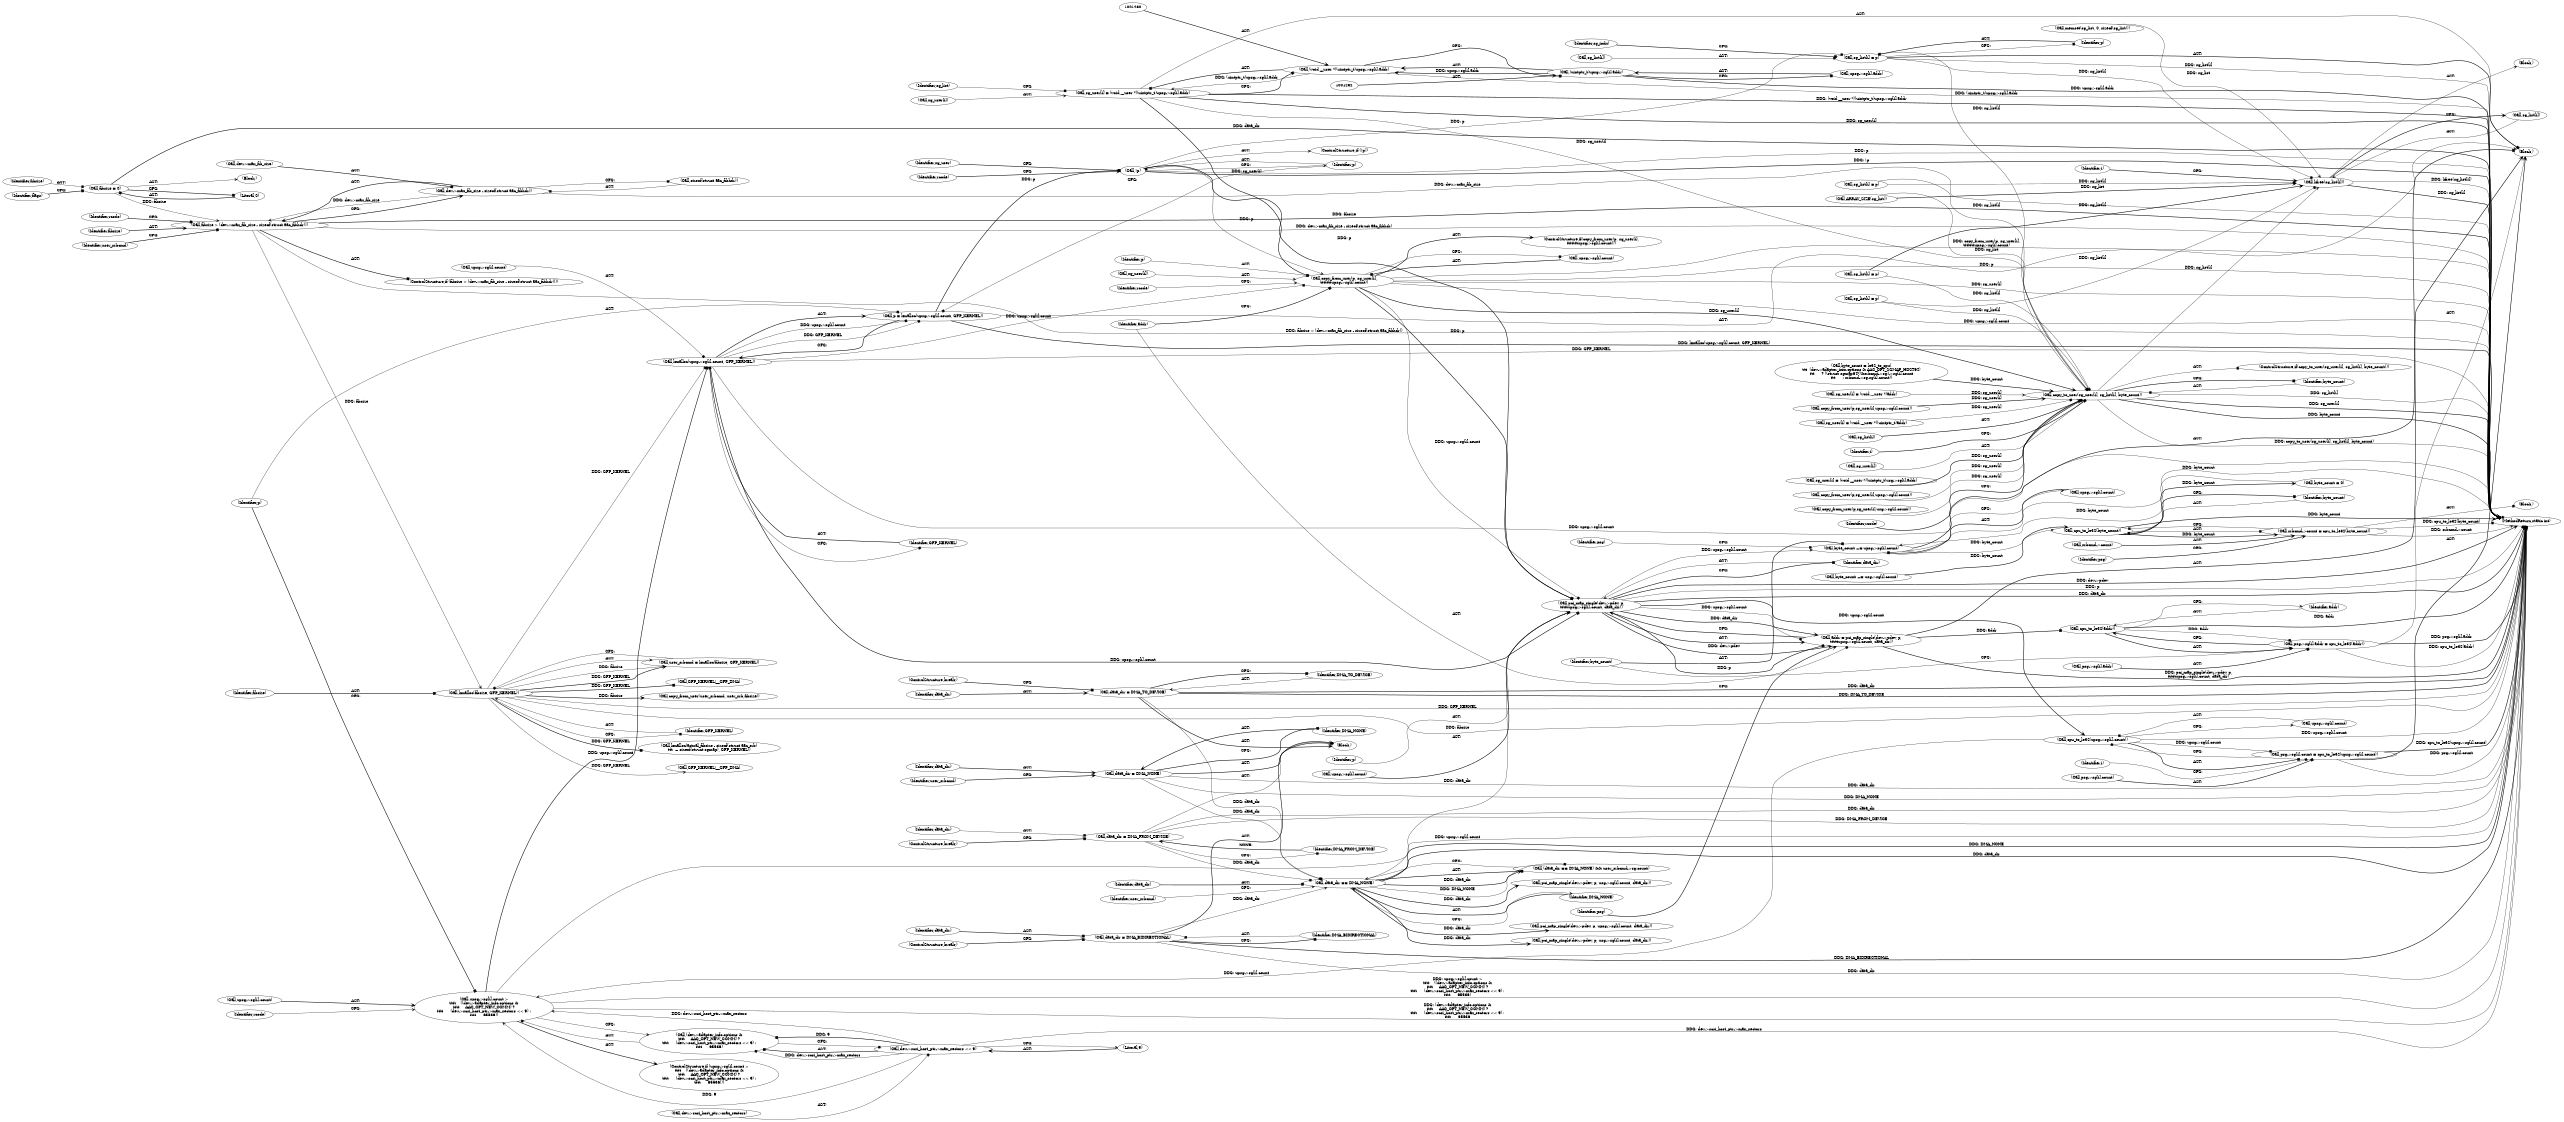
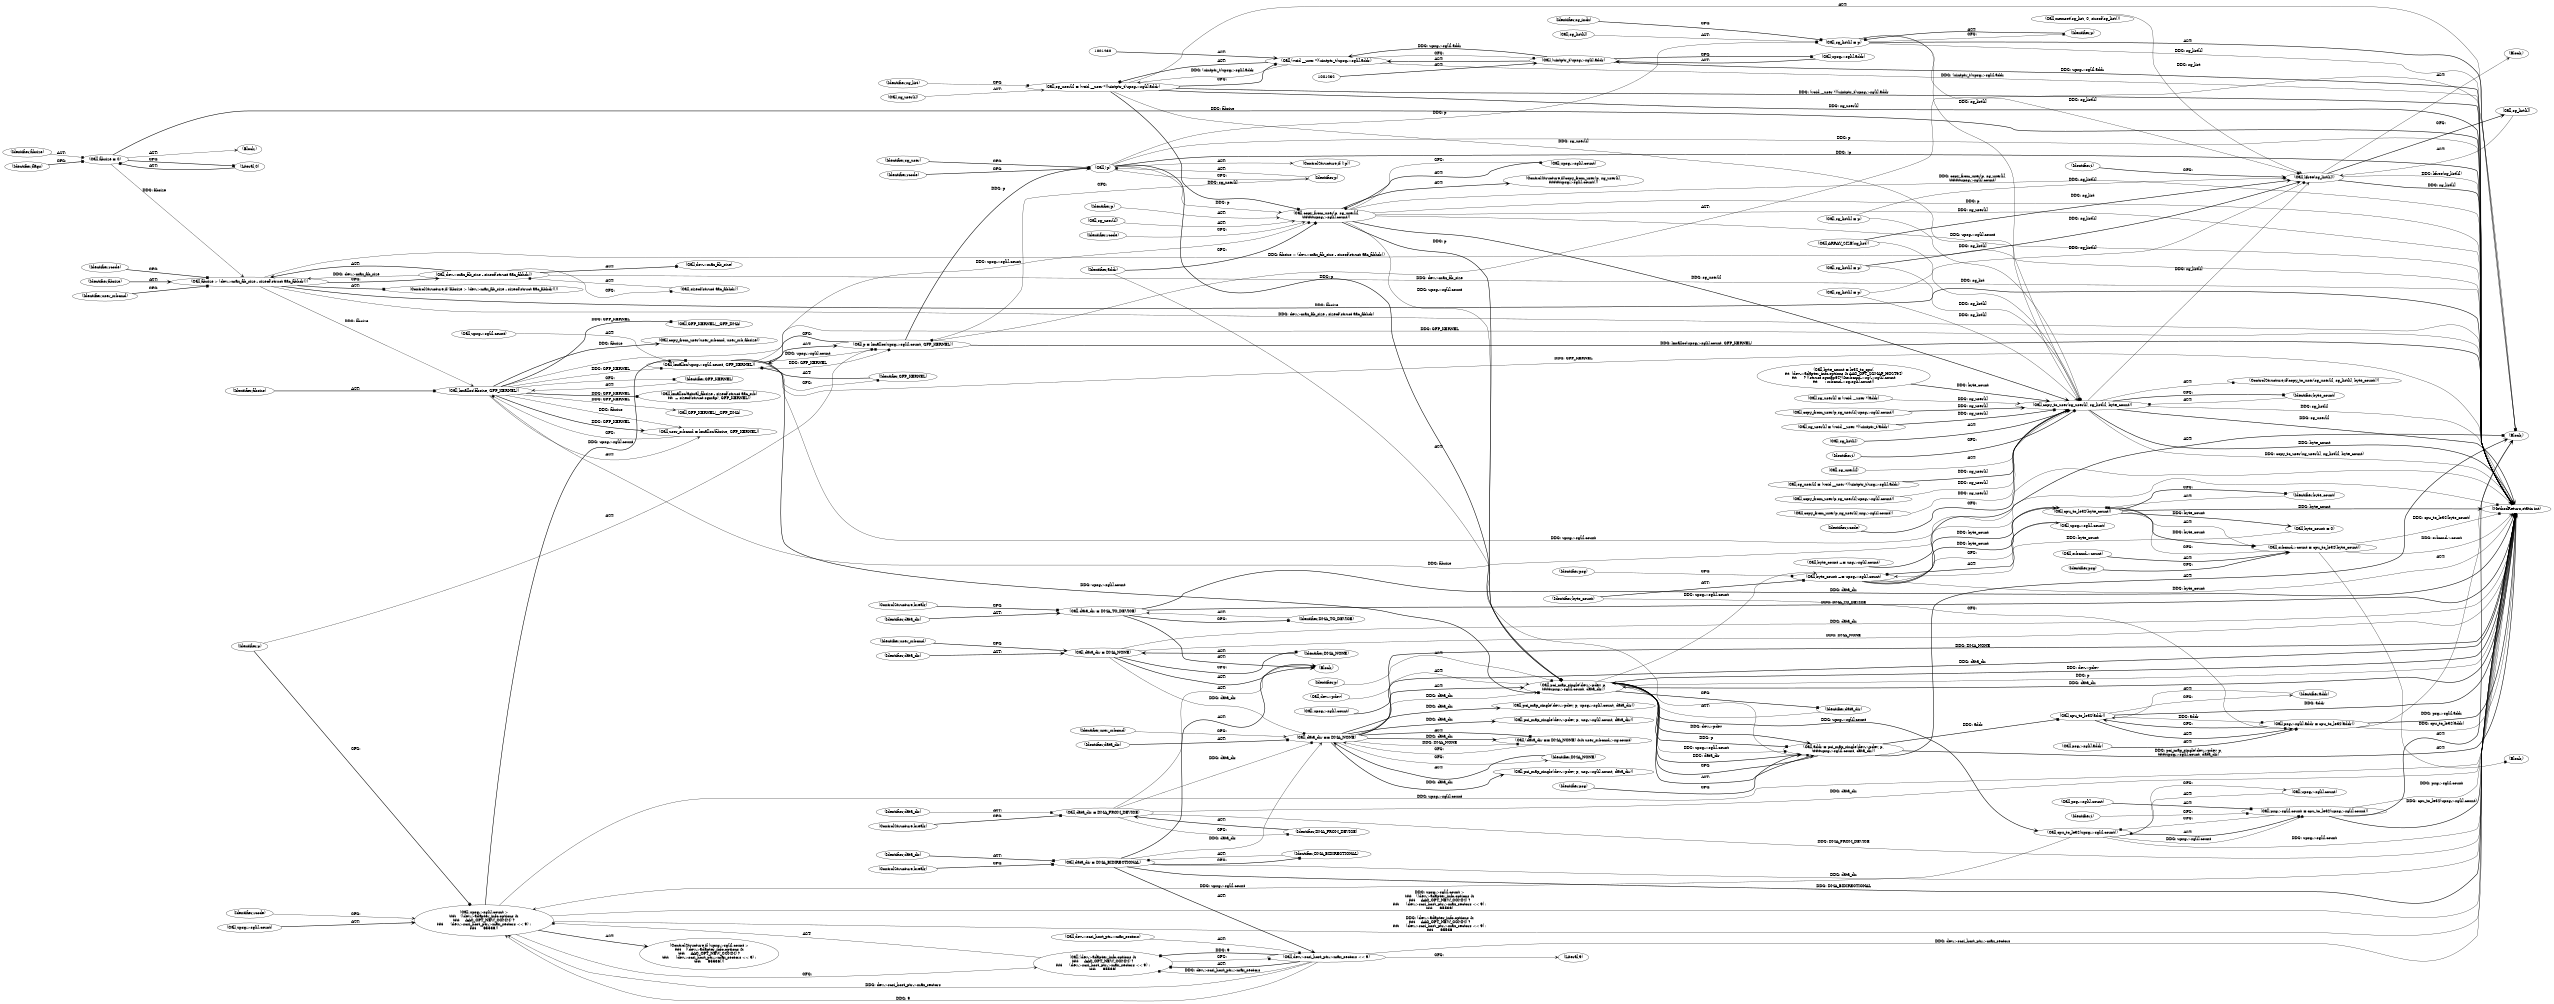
(1465, 48) -> (1450, 55)
(1246, 126) -> (1222, 109)
(364, 176) -> (607, 270)
(1990, 413) -> (1974, 419)
(1979, 552) -> (1965, 548)
none -> (1326, 697)
(1223, 807) -> none
(1246, 845) -> (1222, 820)
(1055, 1051) -> (1208, 908)
